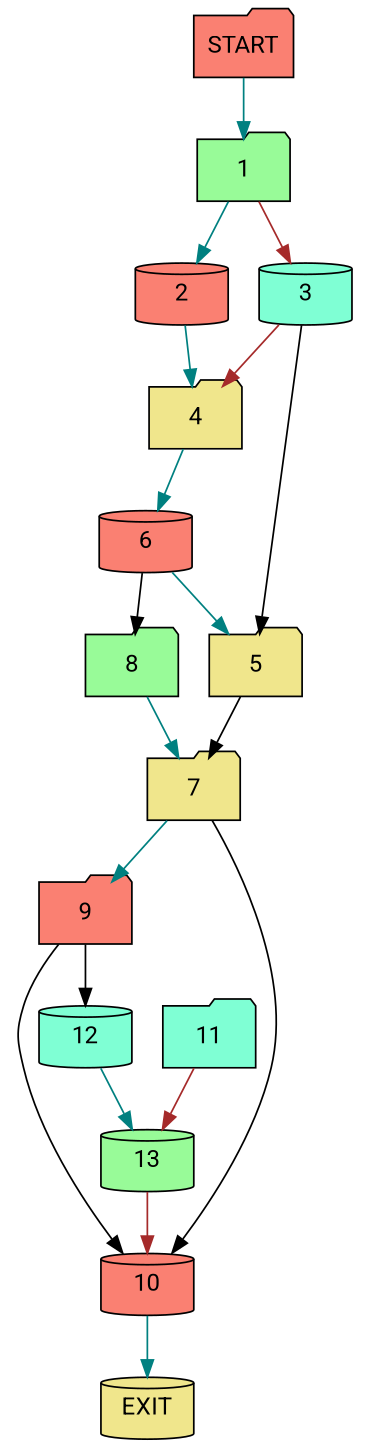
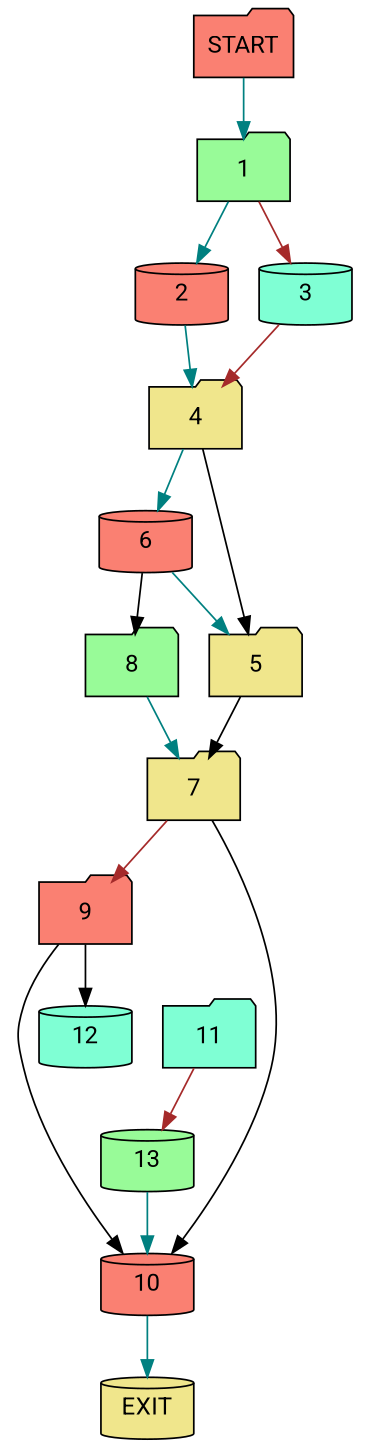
(282, 471) -> (223, 533)
(145, 845) -> (145, 845)
(112, 1091) -> none
(147, 1214) -> (147, 1214)
